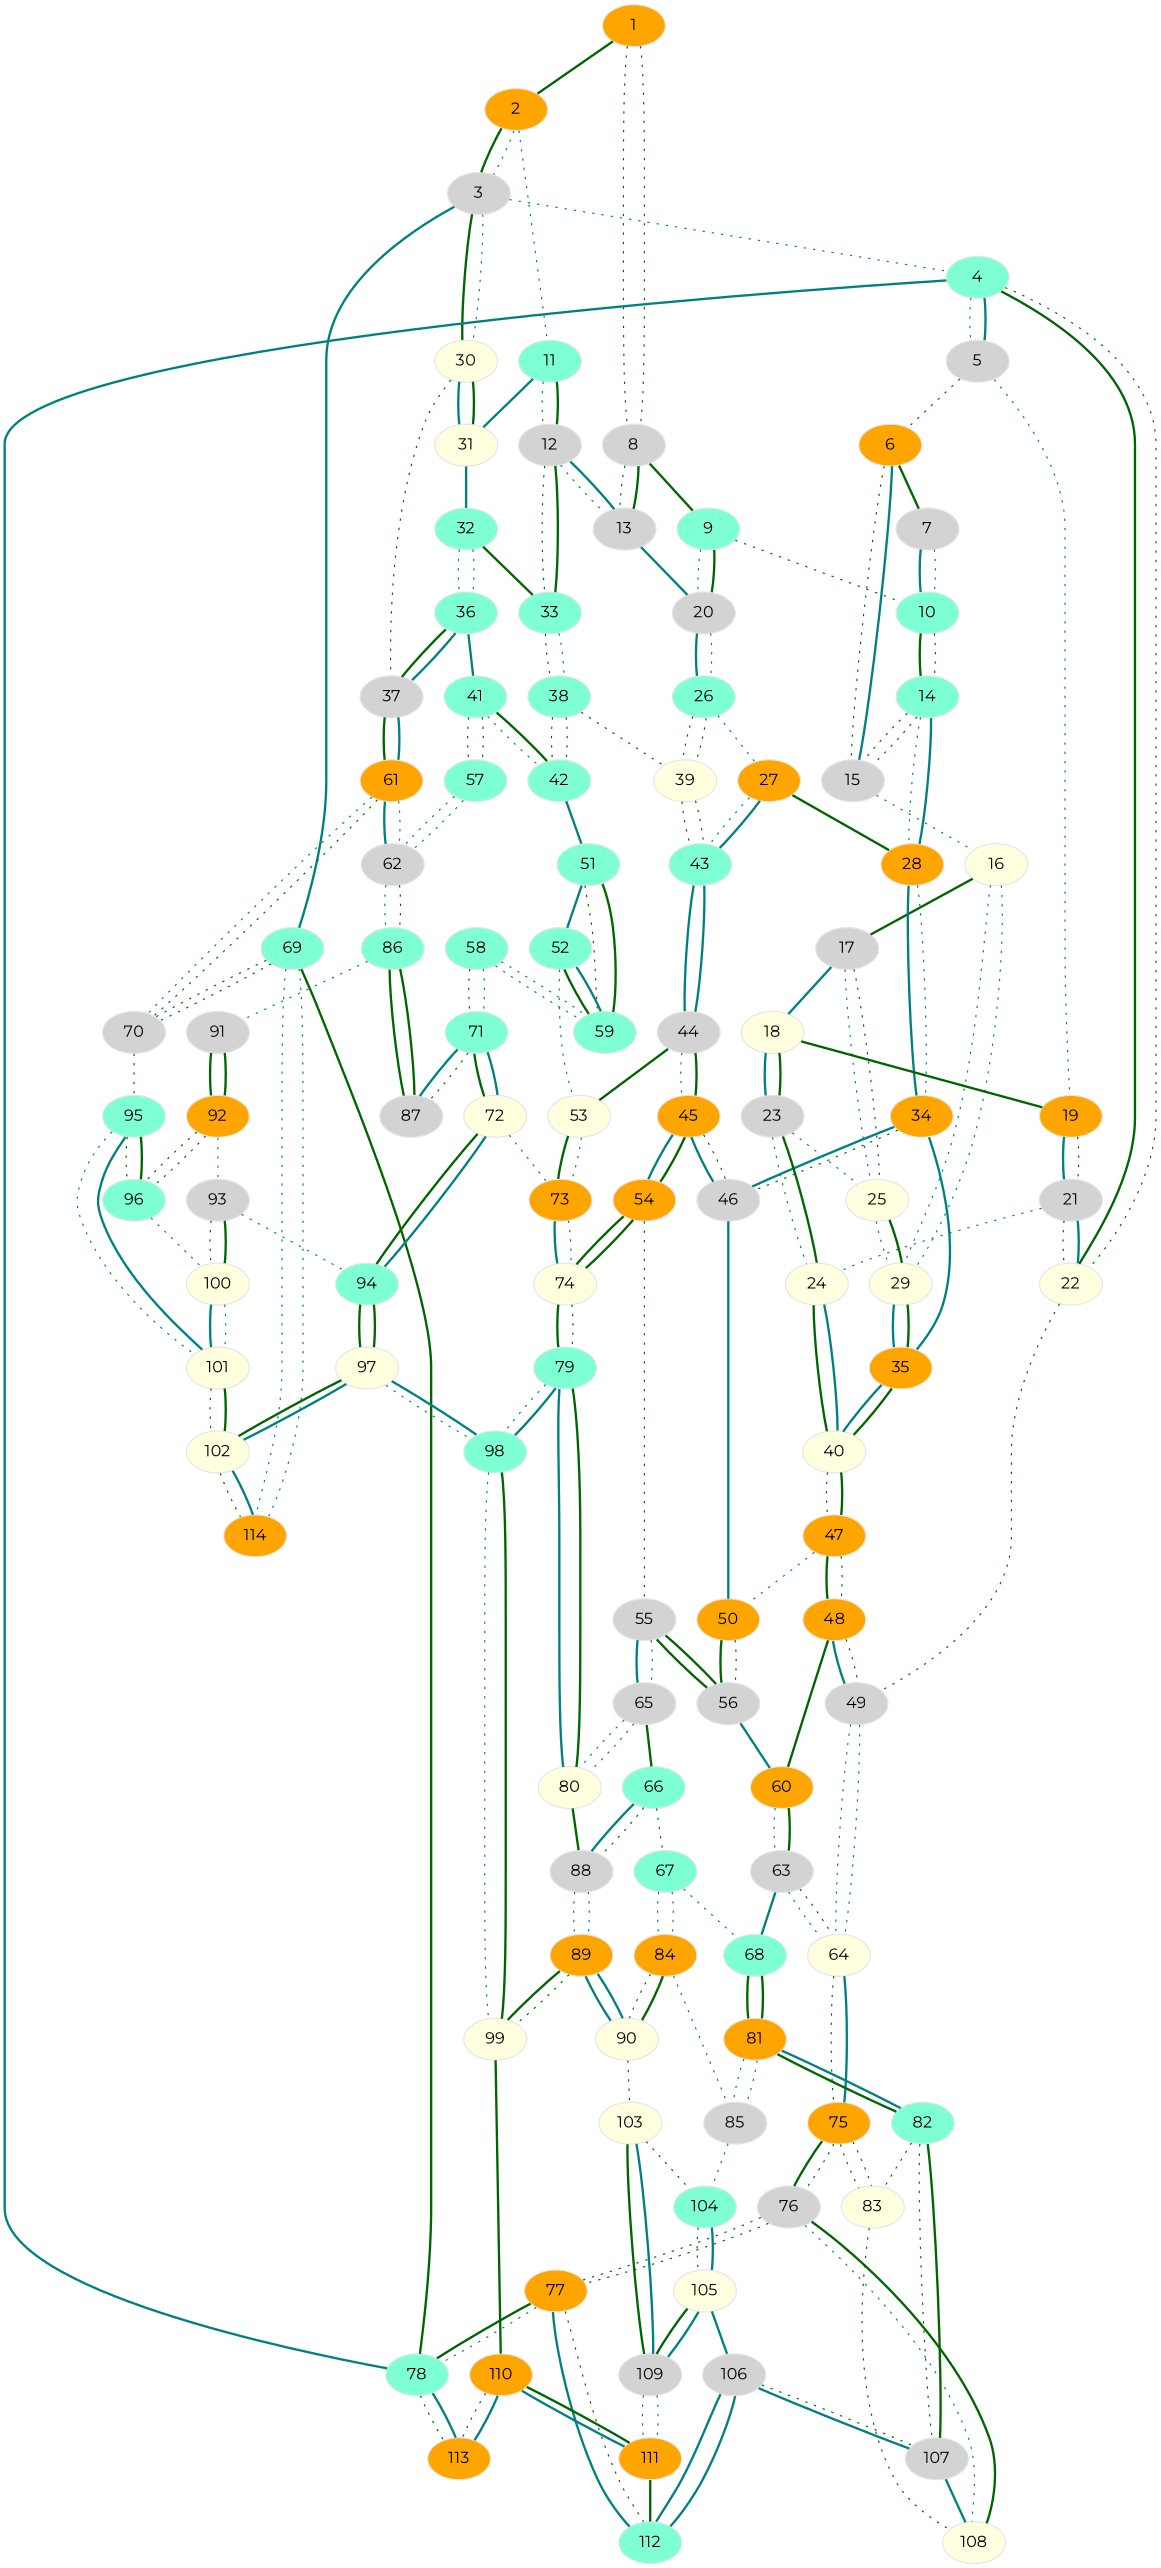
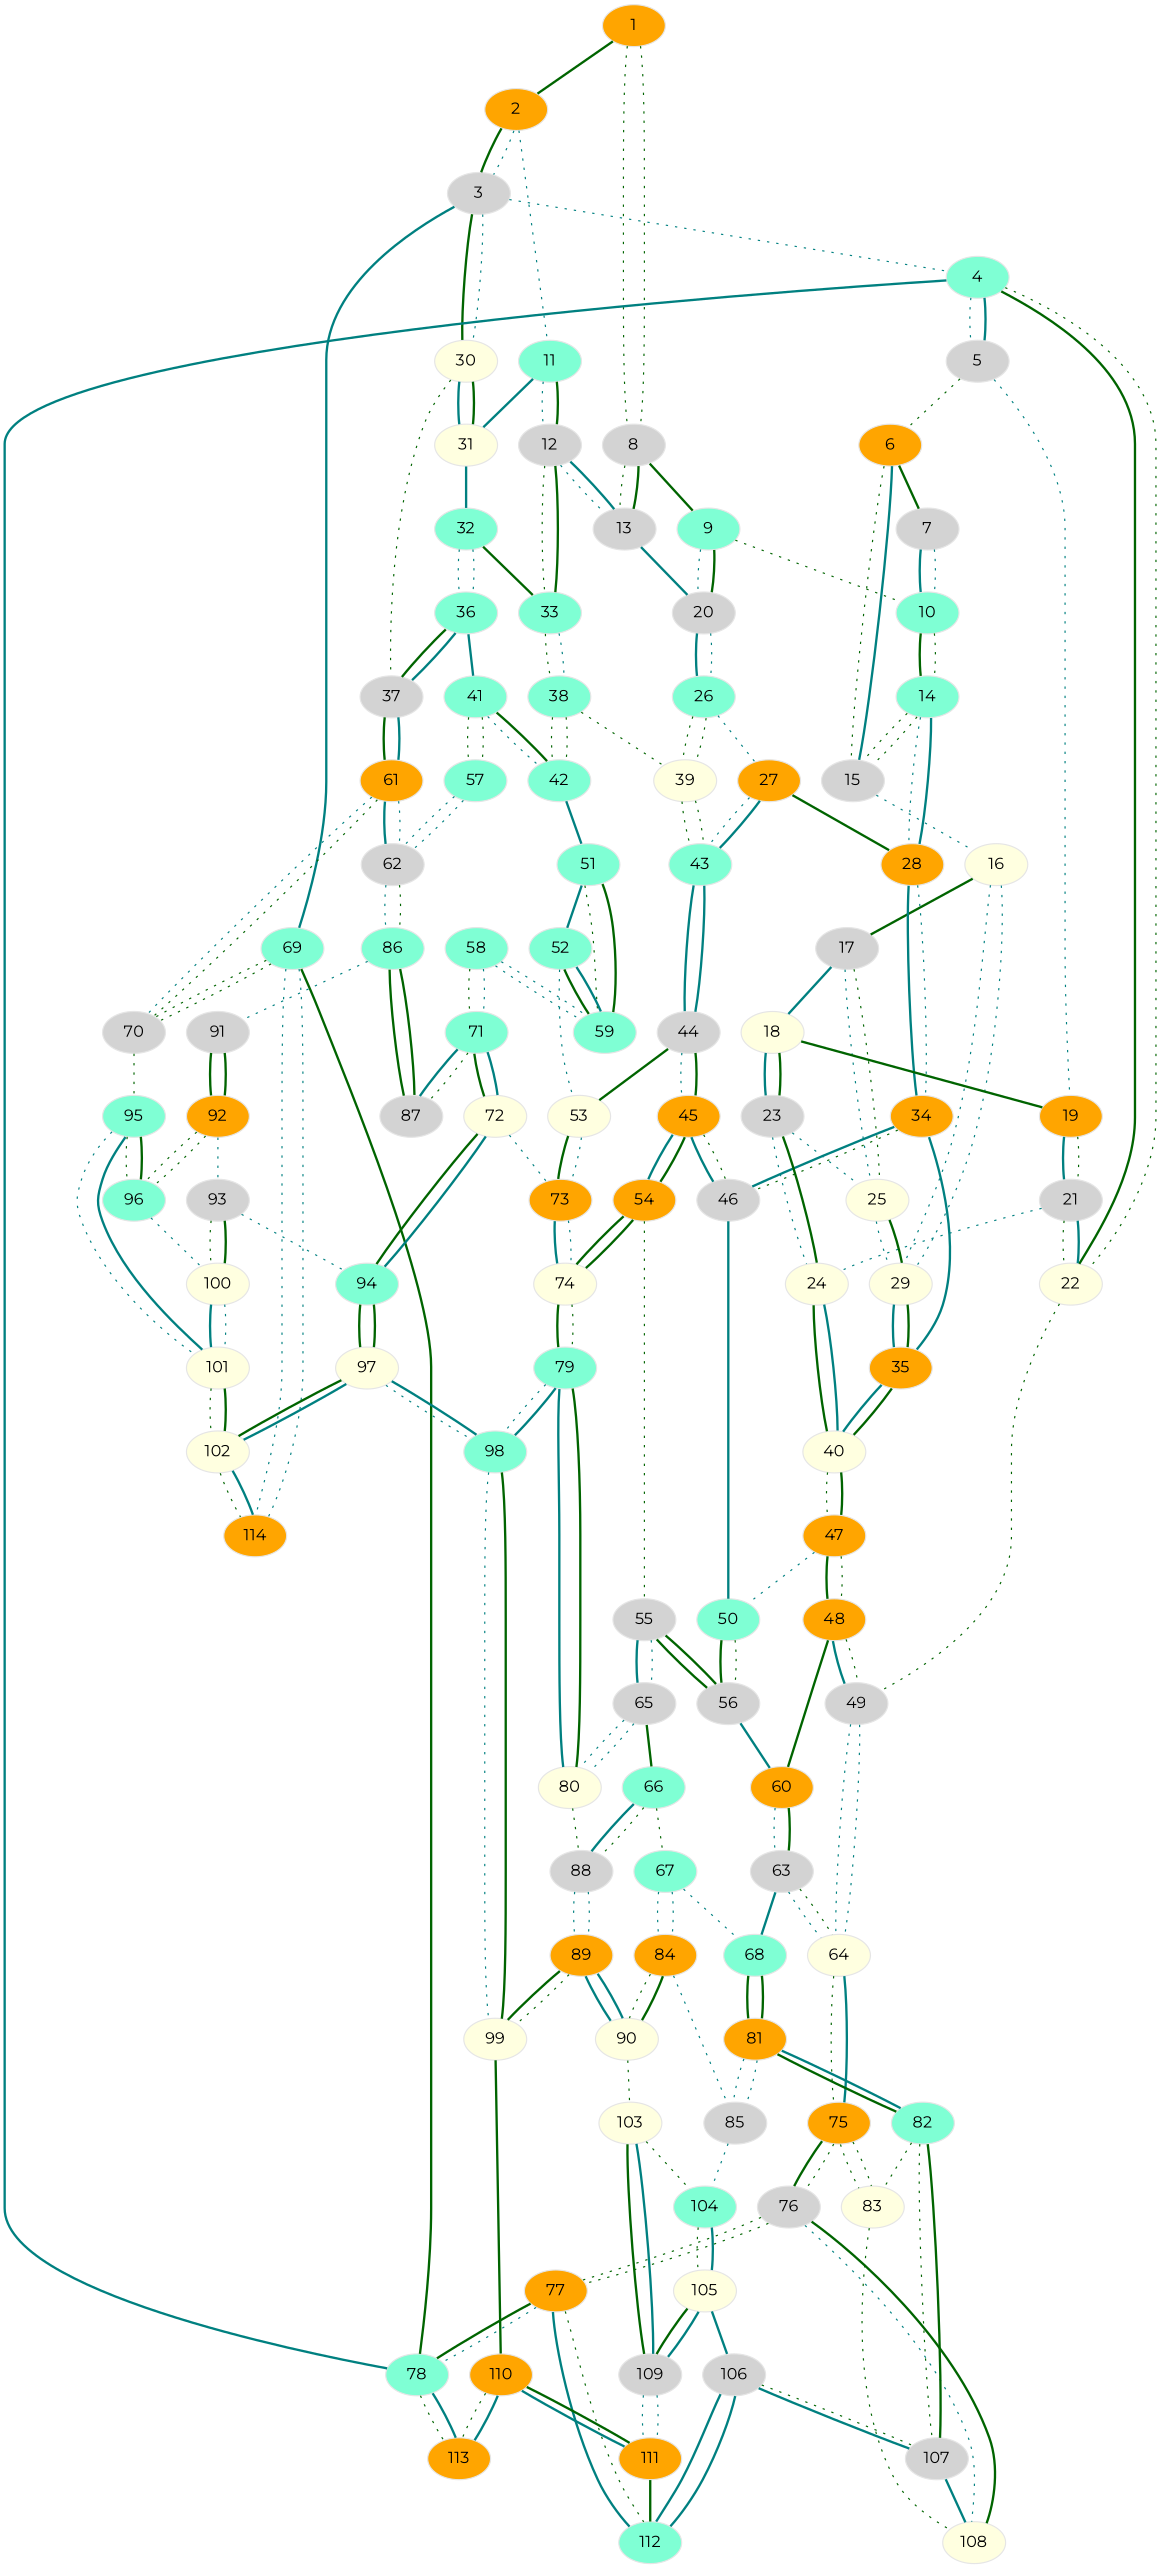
(728, 1620) -> (728, 1620)
(576, 1829) -> (576, 1829)
